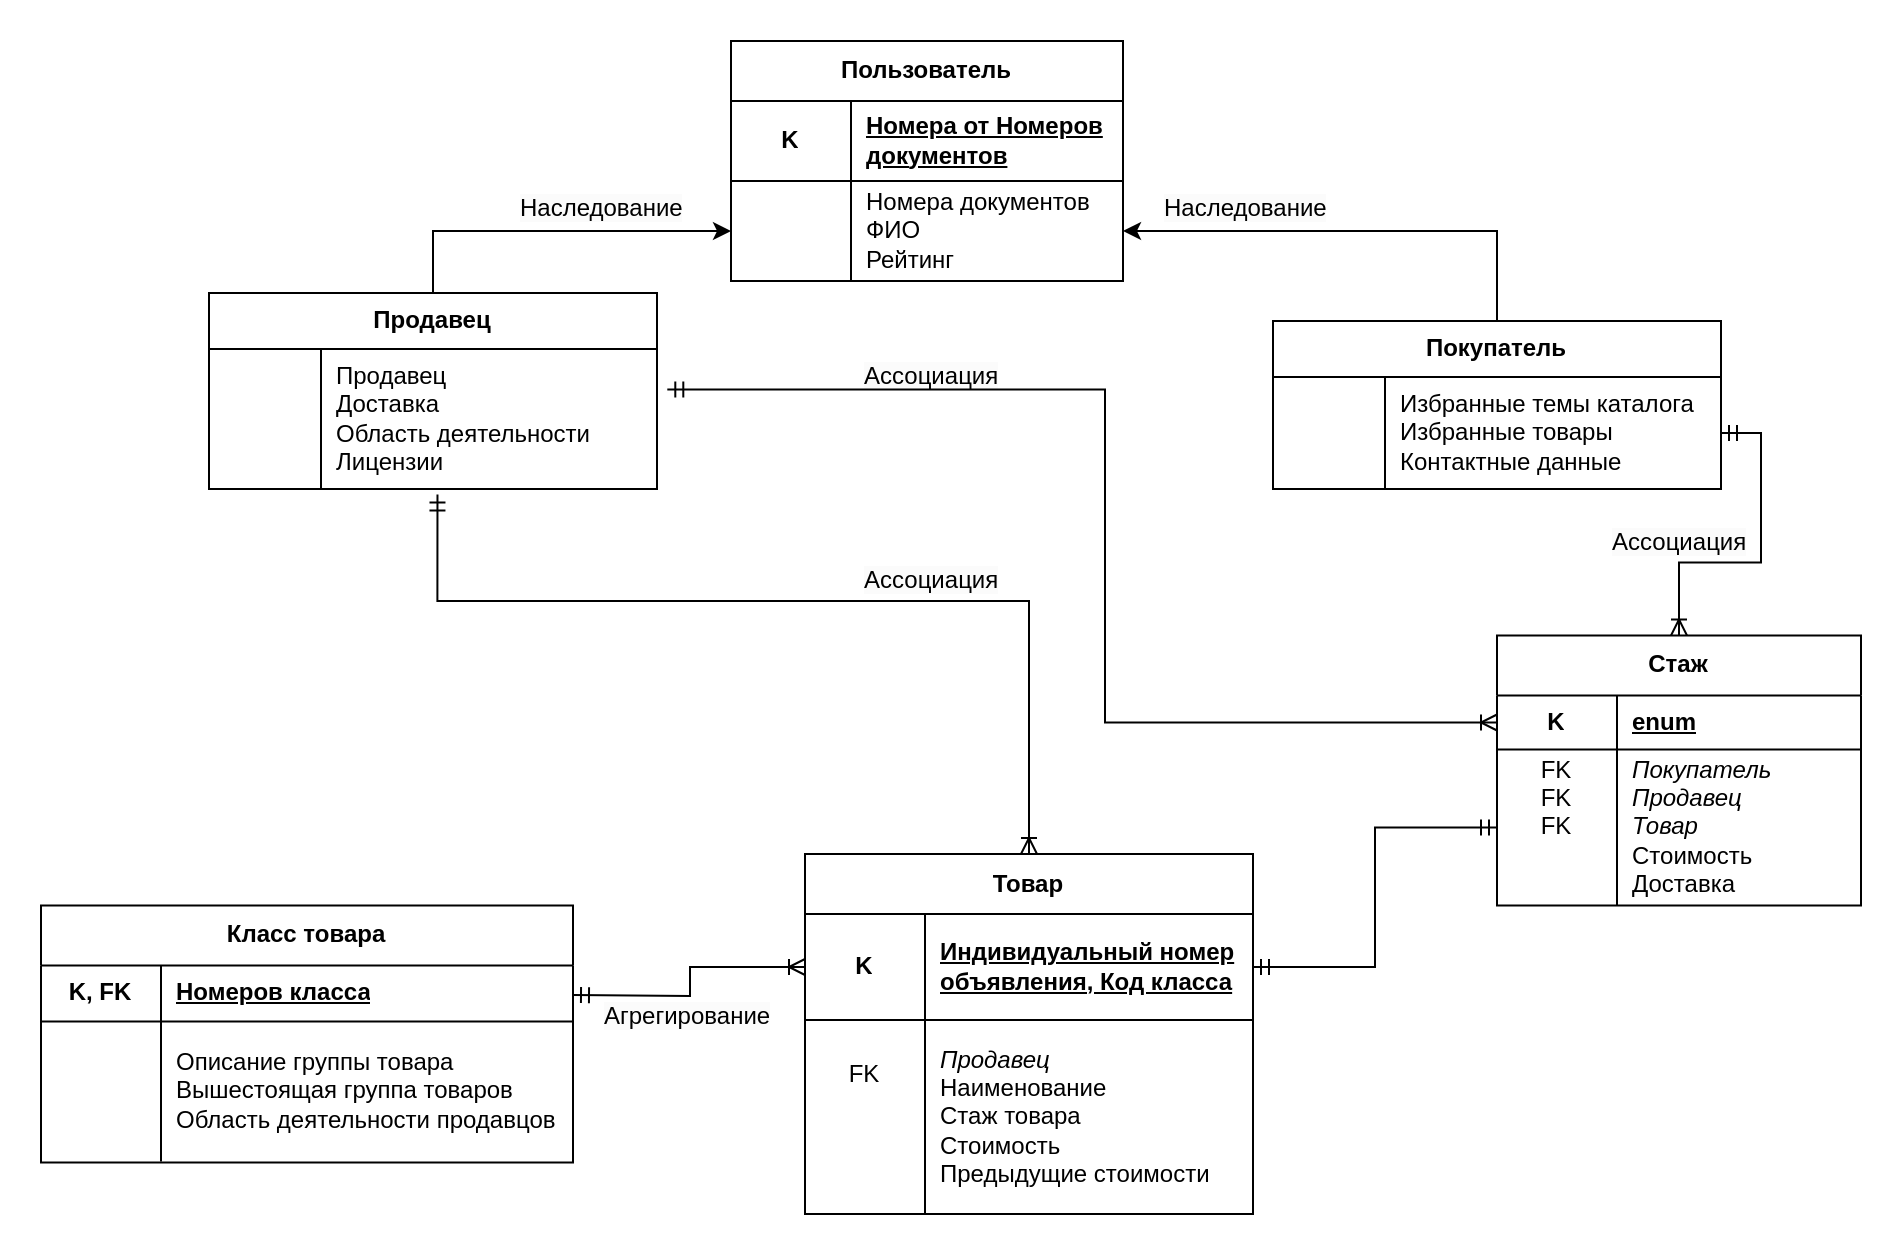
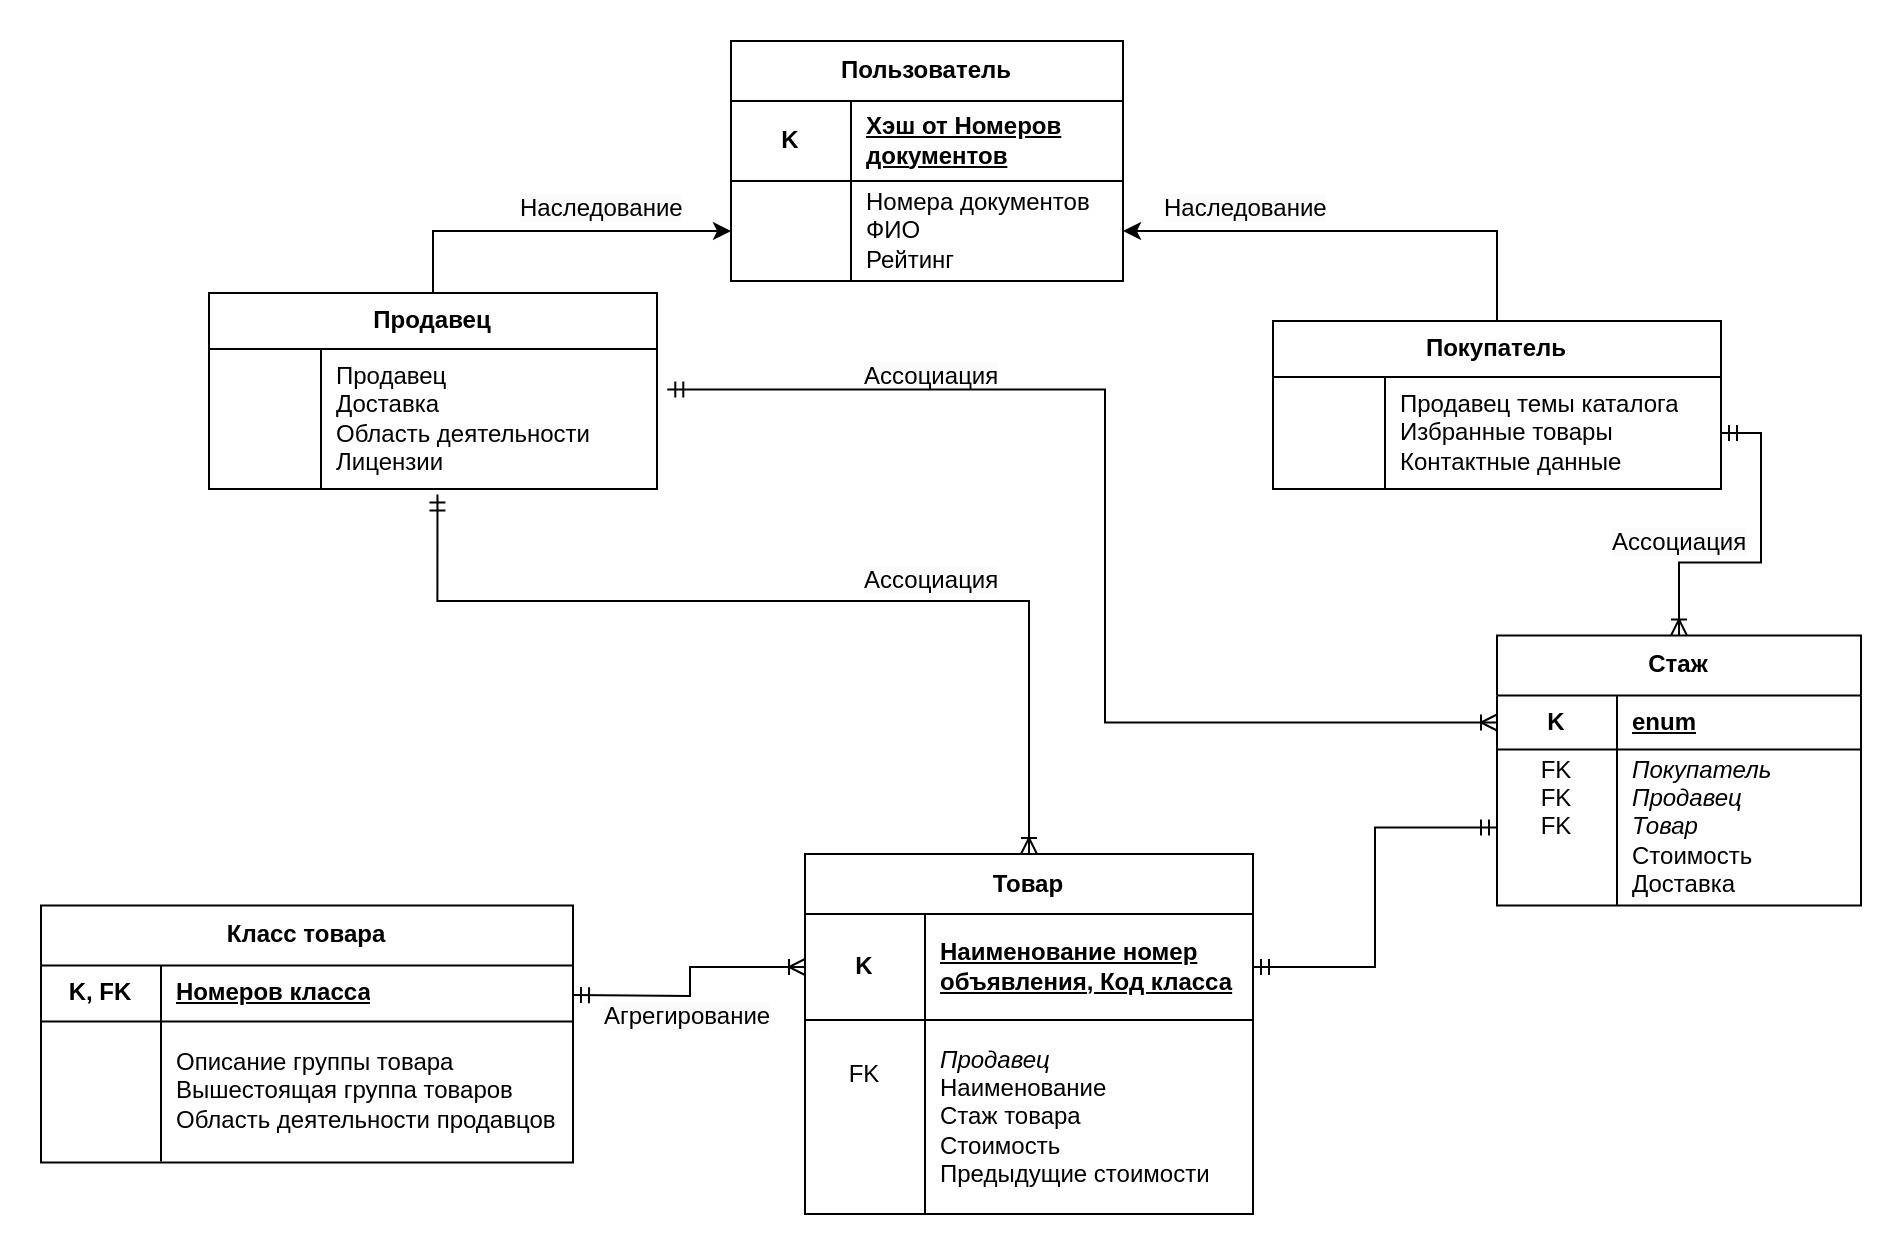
(995, 141) -> (995, 141)
(1549, 433) -> (1543, 433)
(1097, 967) -> (1097, 967)
